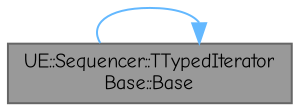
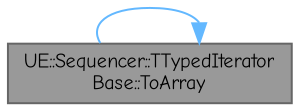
(150, 73) -> (150, 73)
